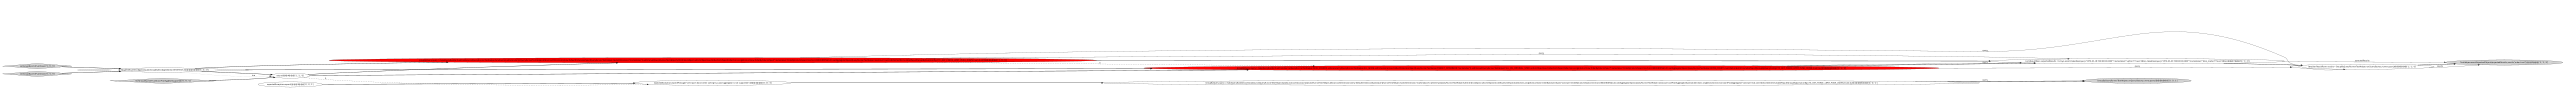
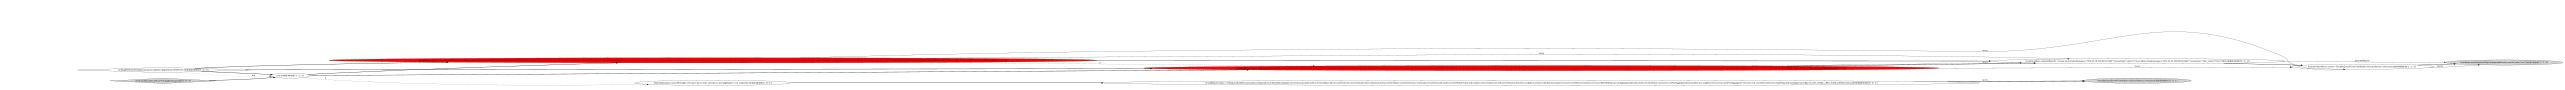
(37, 66) -> none
(37, 74) -> none
(290, 84) -> none
